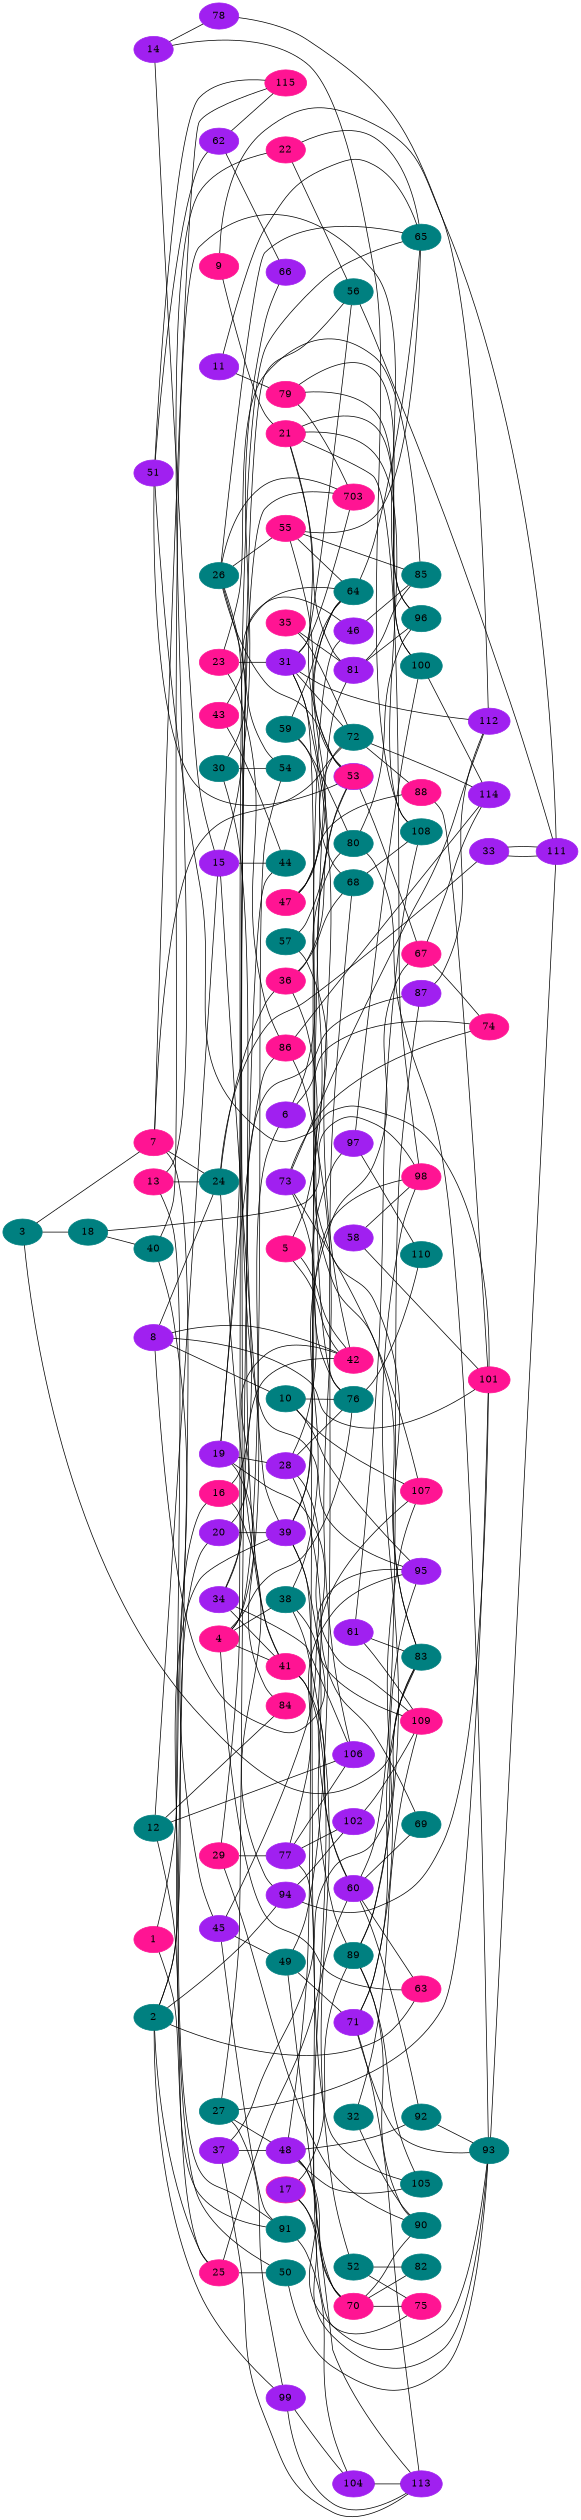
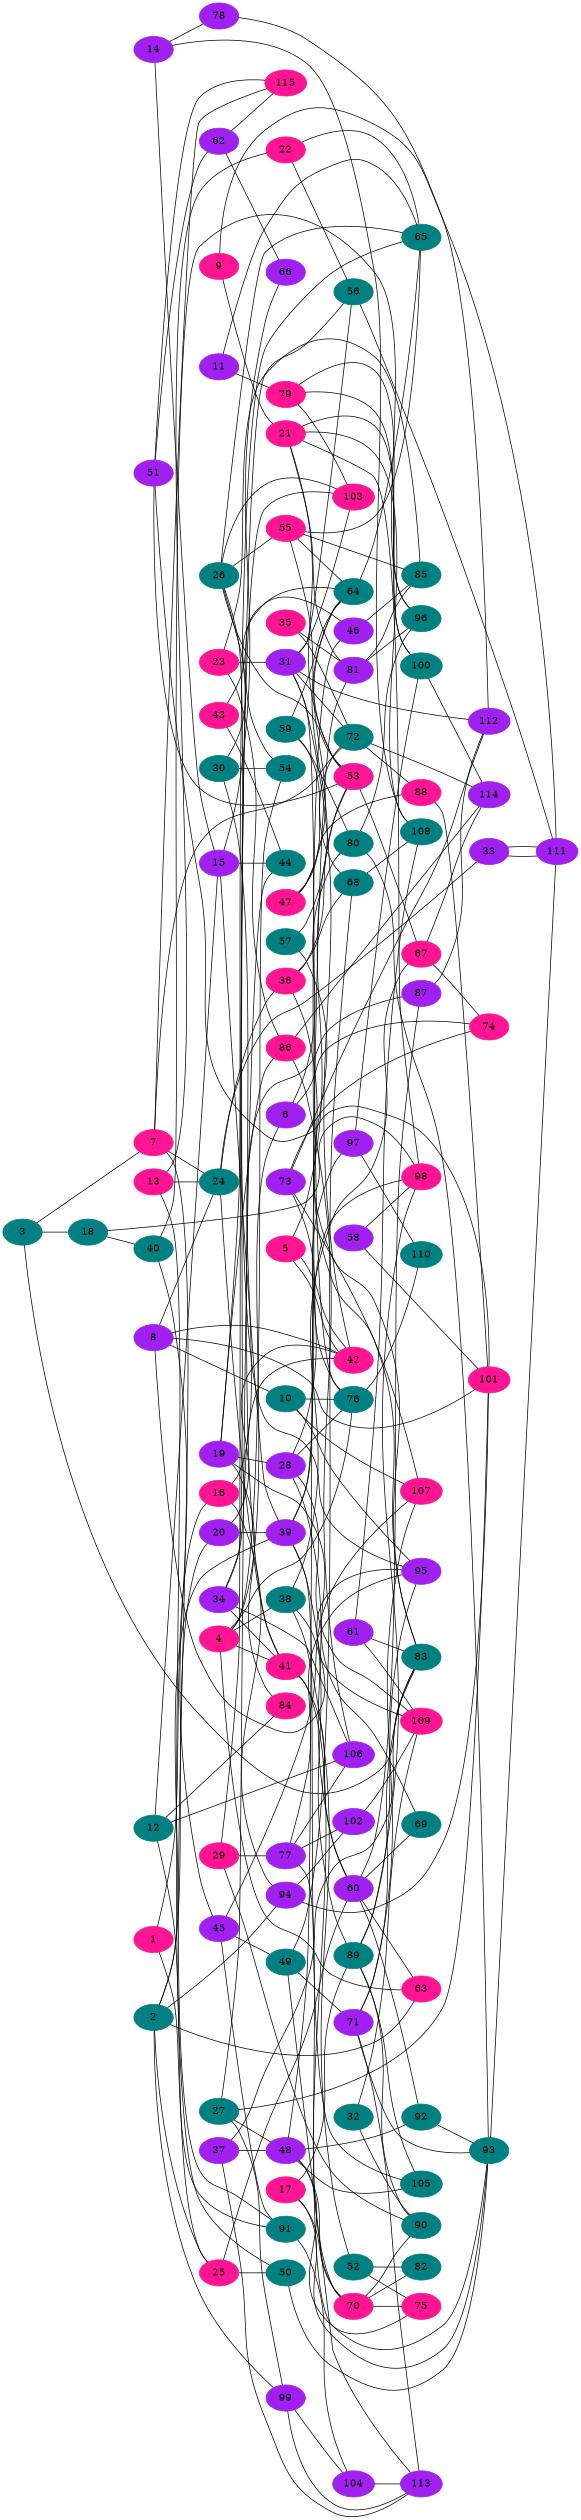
(354, 497) -> (354, 497)
(286, 2190) -> (286, 2190)
